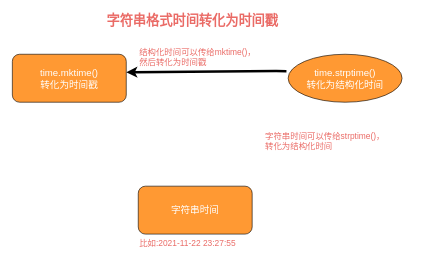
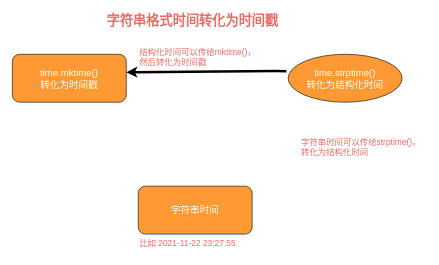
(327, 141) -> (363, 147)
